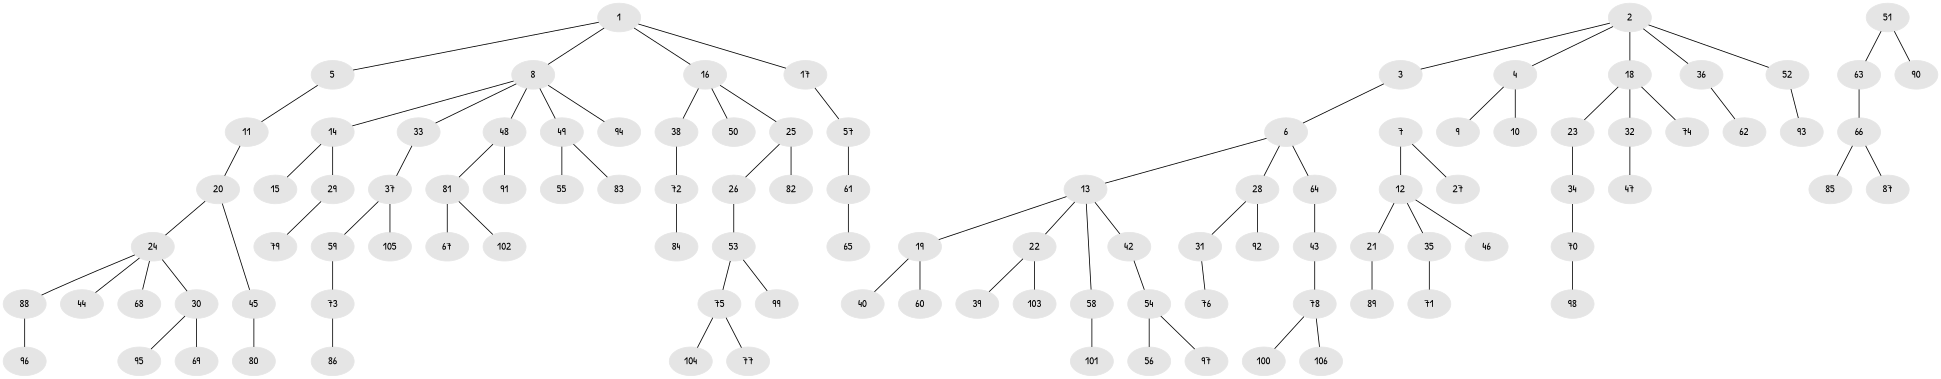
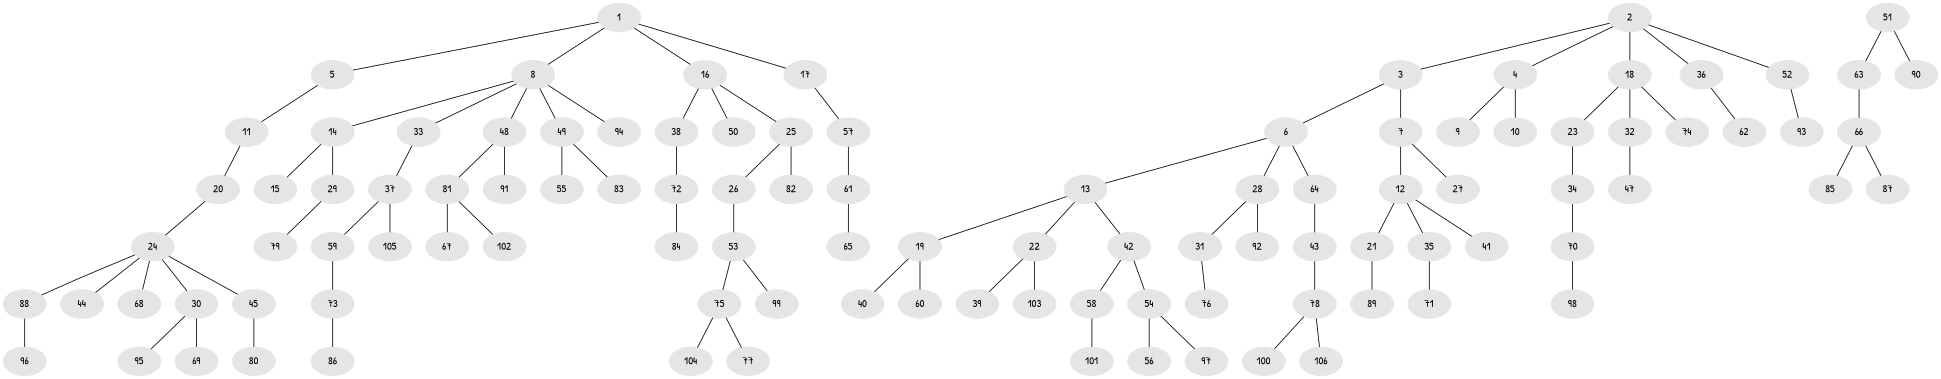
none -> (1401, 104)
(236, 247) -> (203, 275)
(1089, 247) -> (1111, 275)
(1487, 247) -> (1487, 247)
